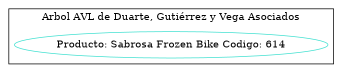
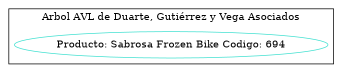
(171, 45) -> (171, 45)
